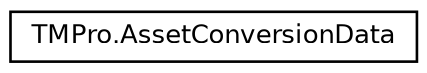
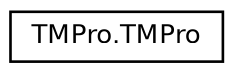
(214, 37) -> (117, 37)
